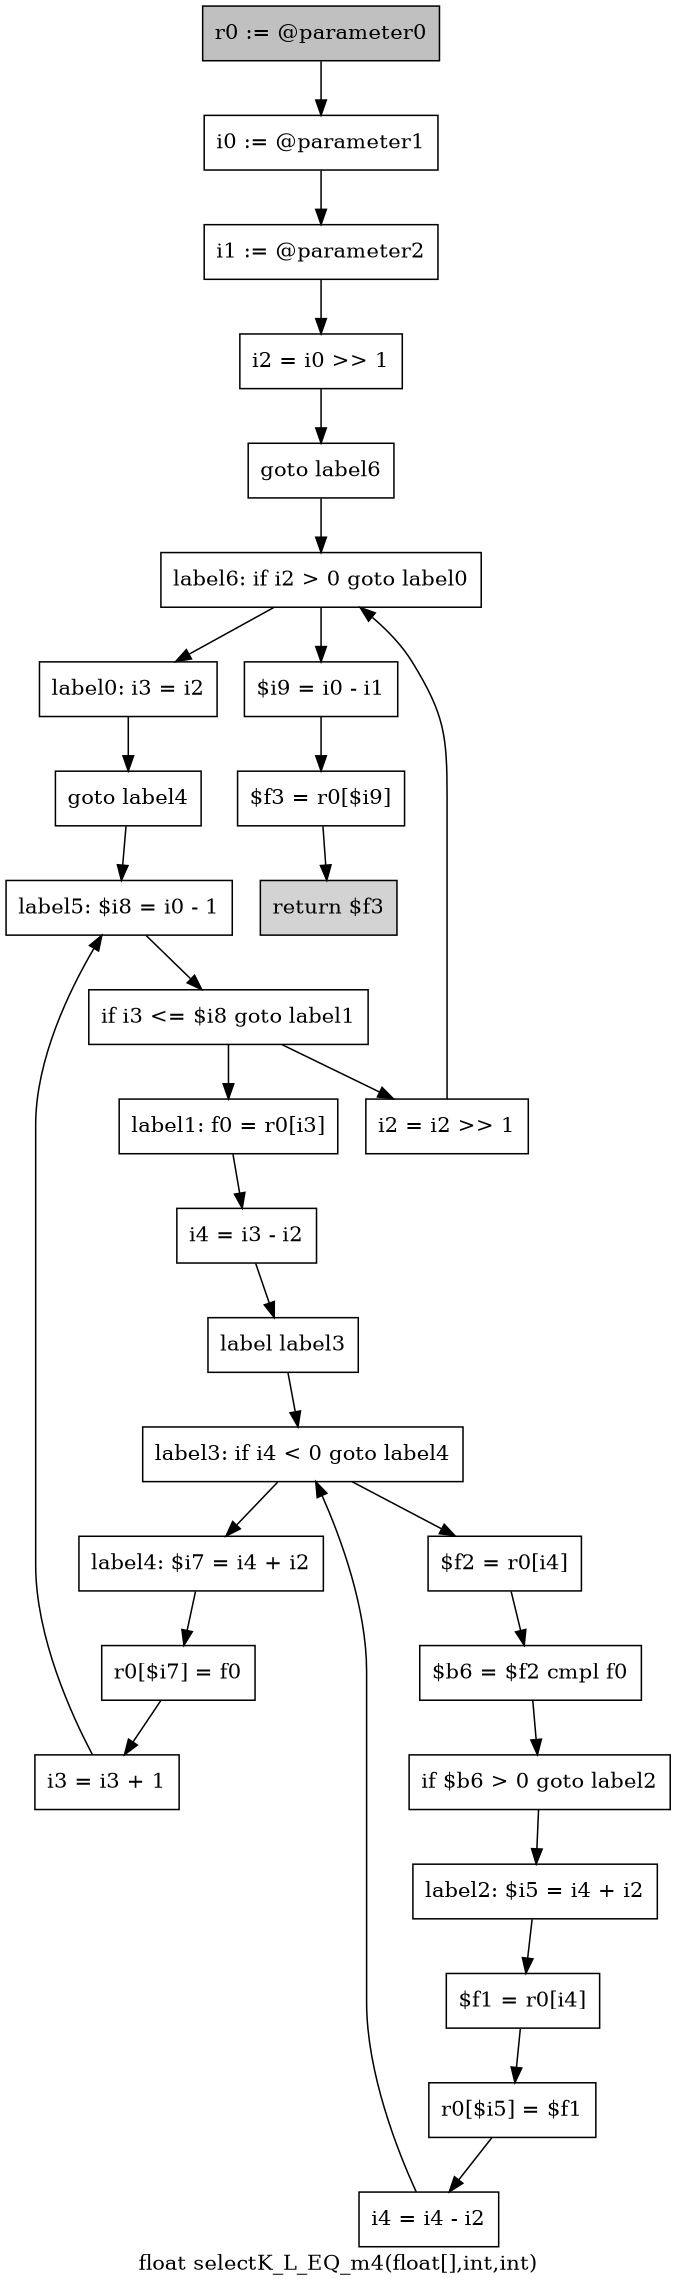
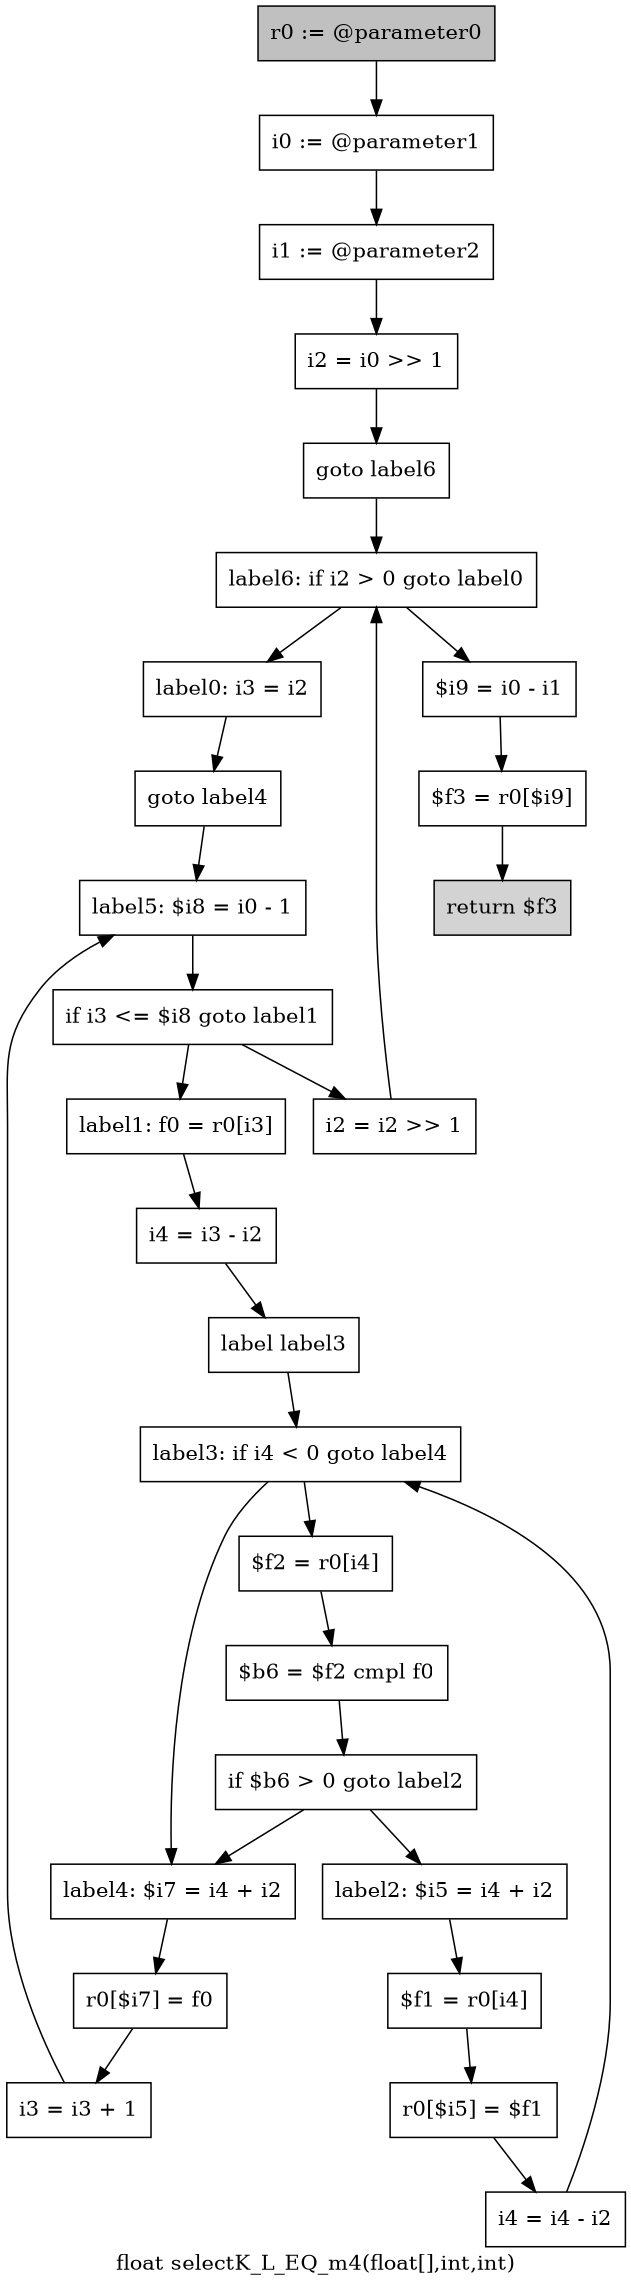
none -> (266, 1833)
